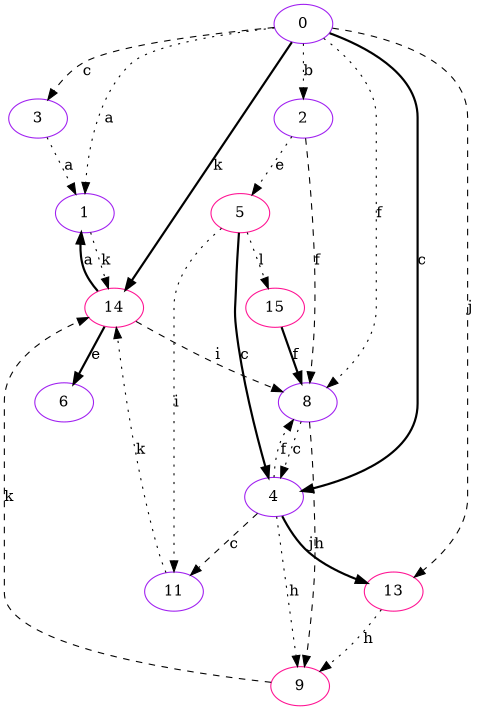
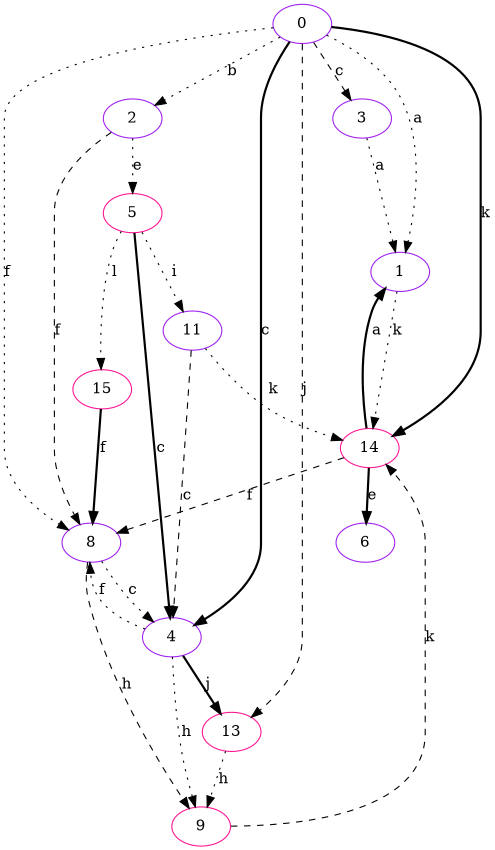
(218, 355) -> (250, 495)
(228, 540) -> (183, 478)
